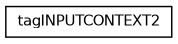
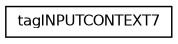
(89, 22) -> (89, 22)
